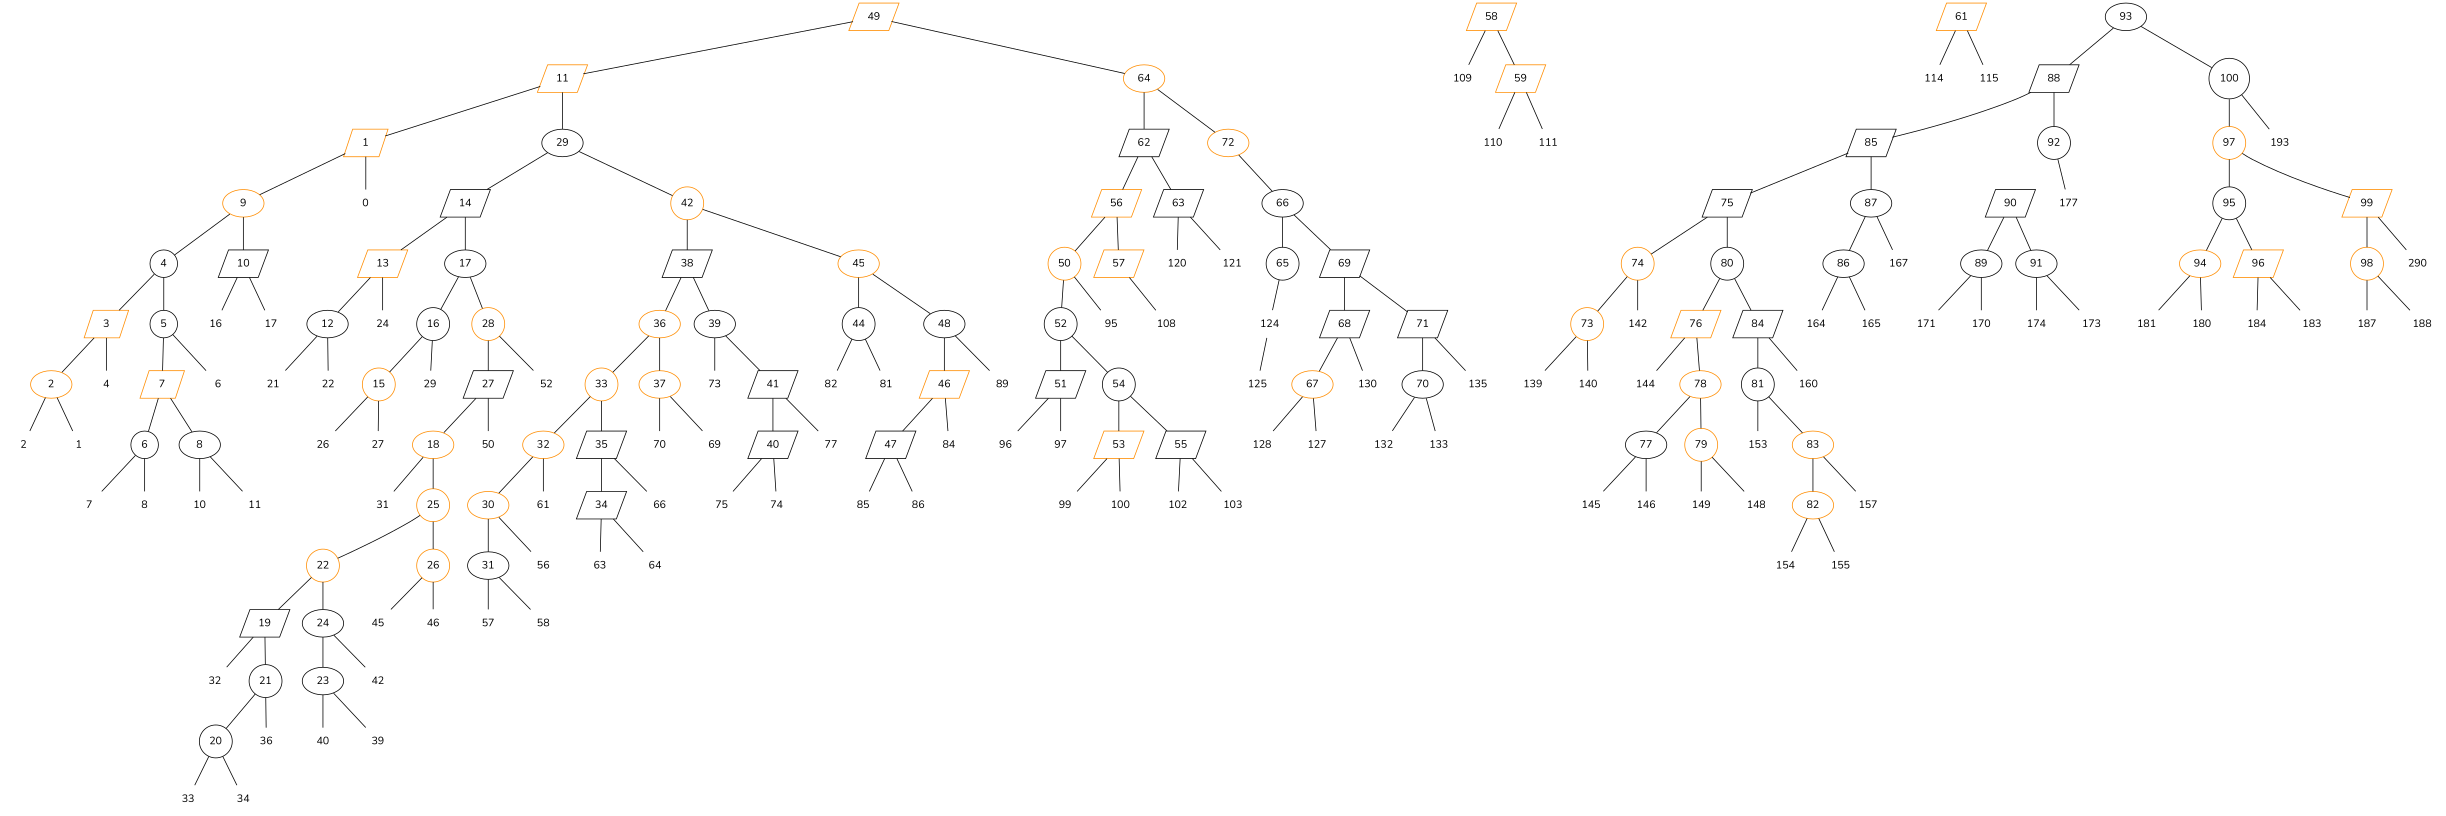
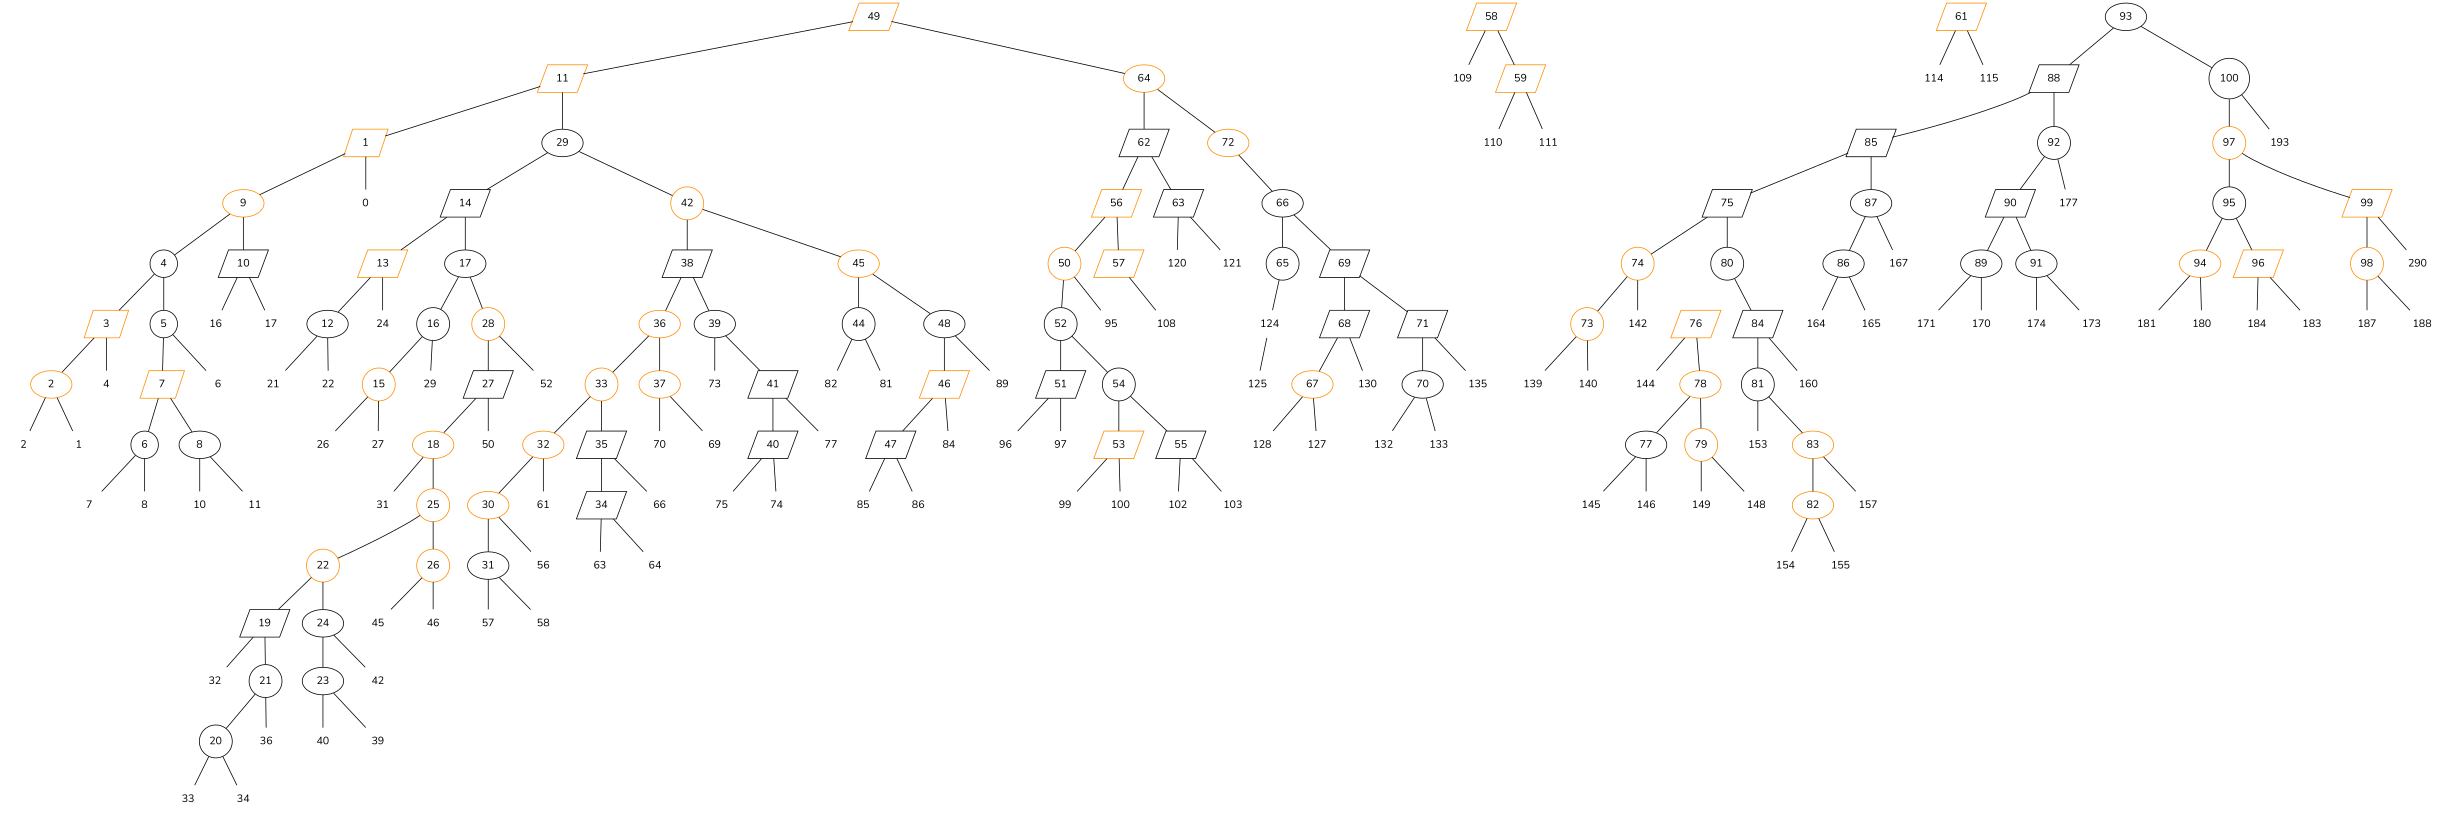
none -> (2032, 173)
(1711, 294) -> none
